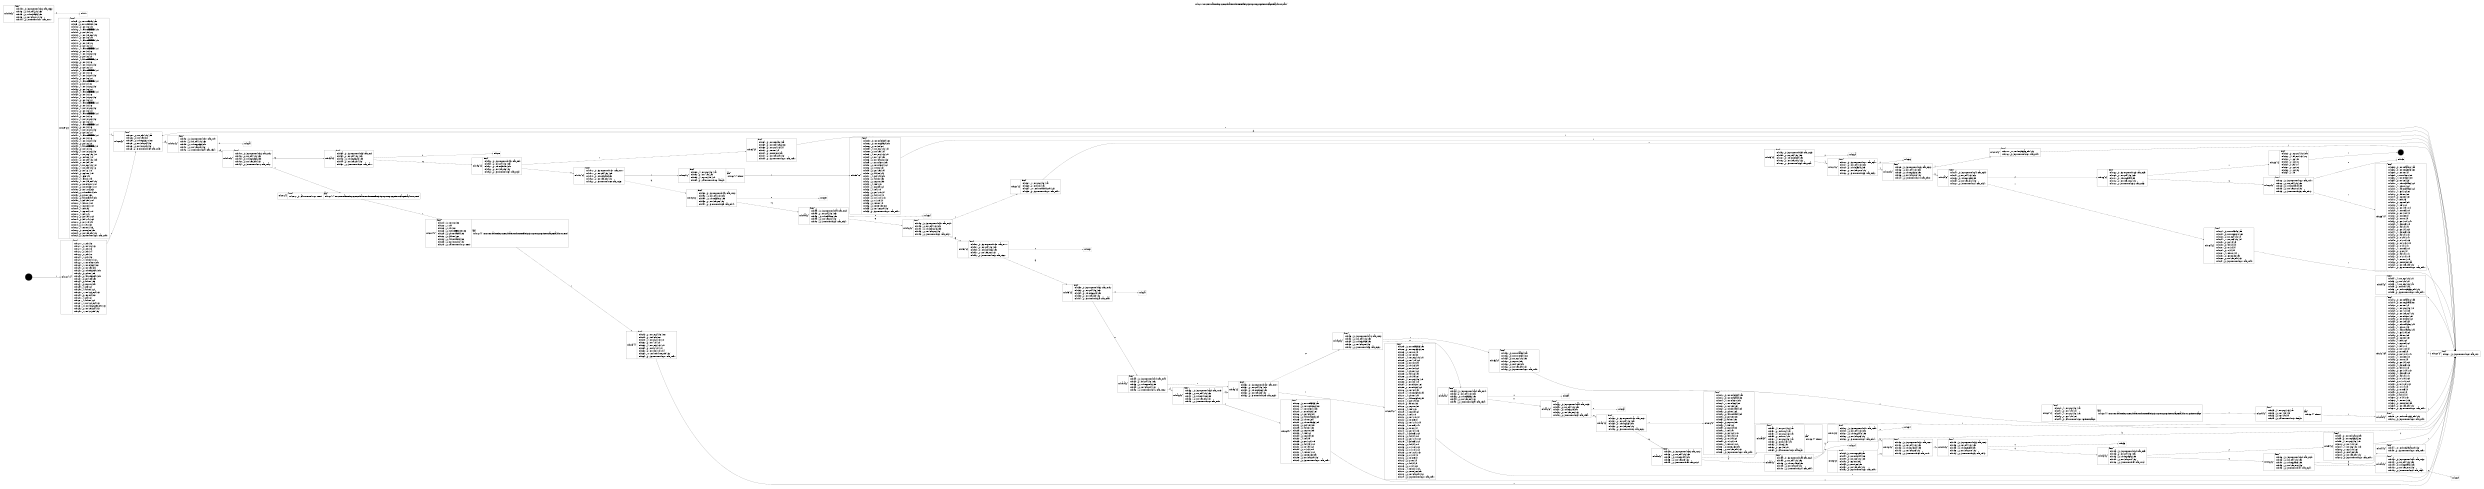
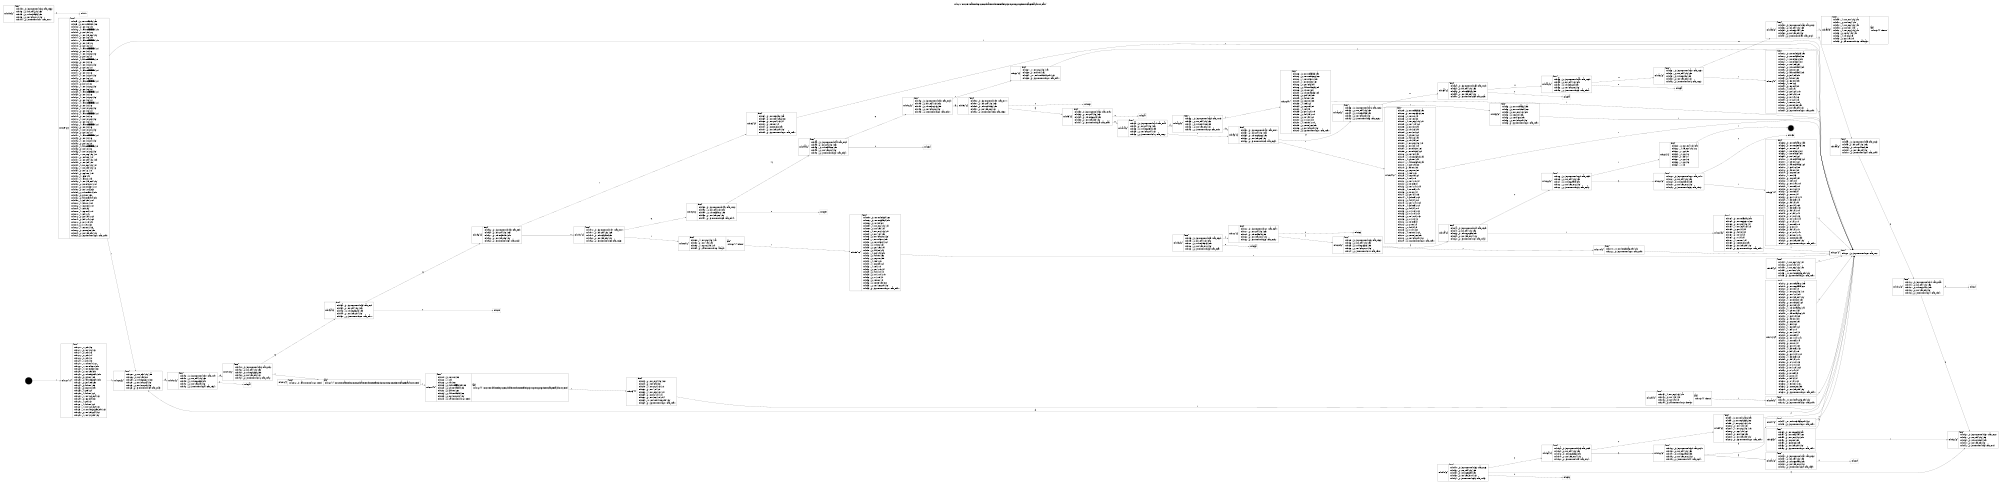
(2122, 413) -> none
(1852, 446) -> none
(1935, 448) -> (1730, 473)
